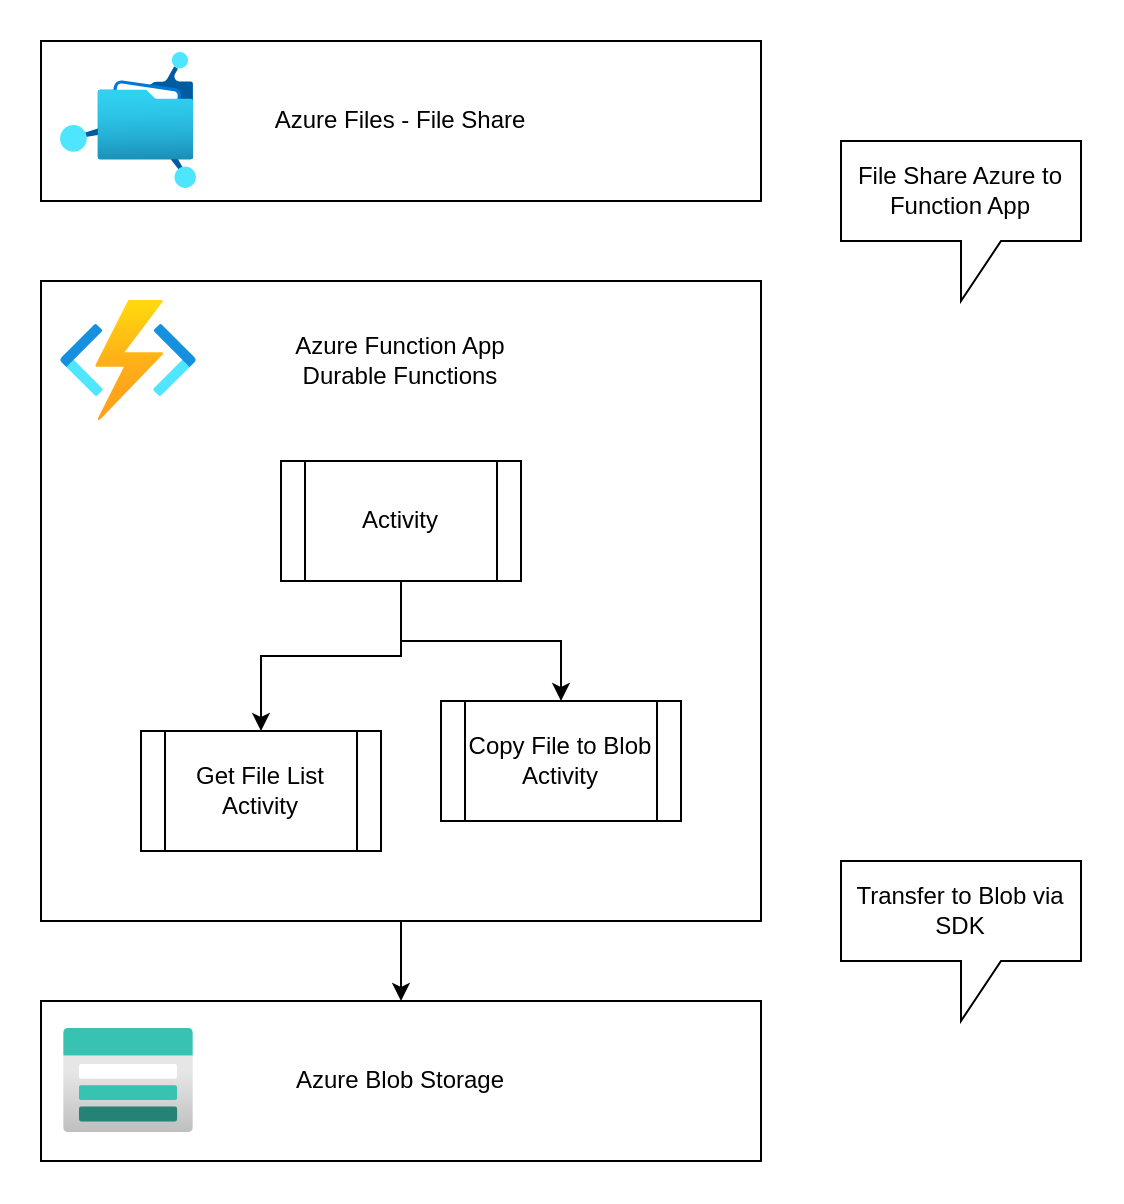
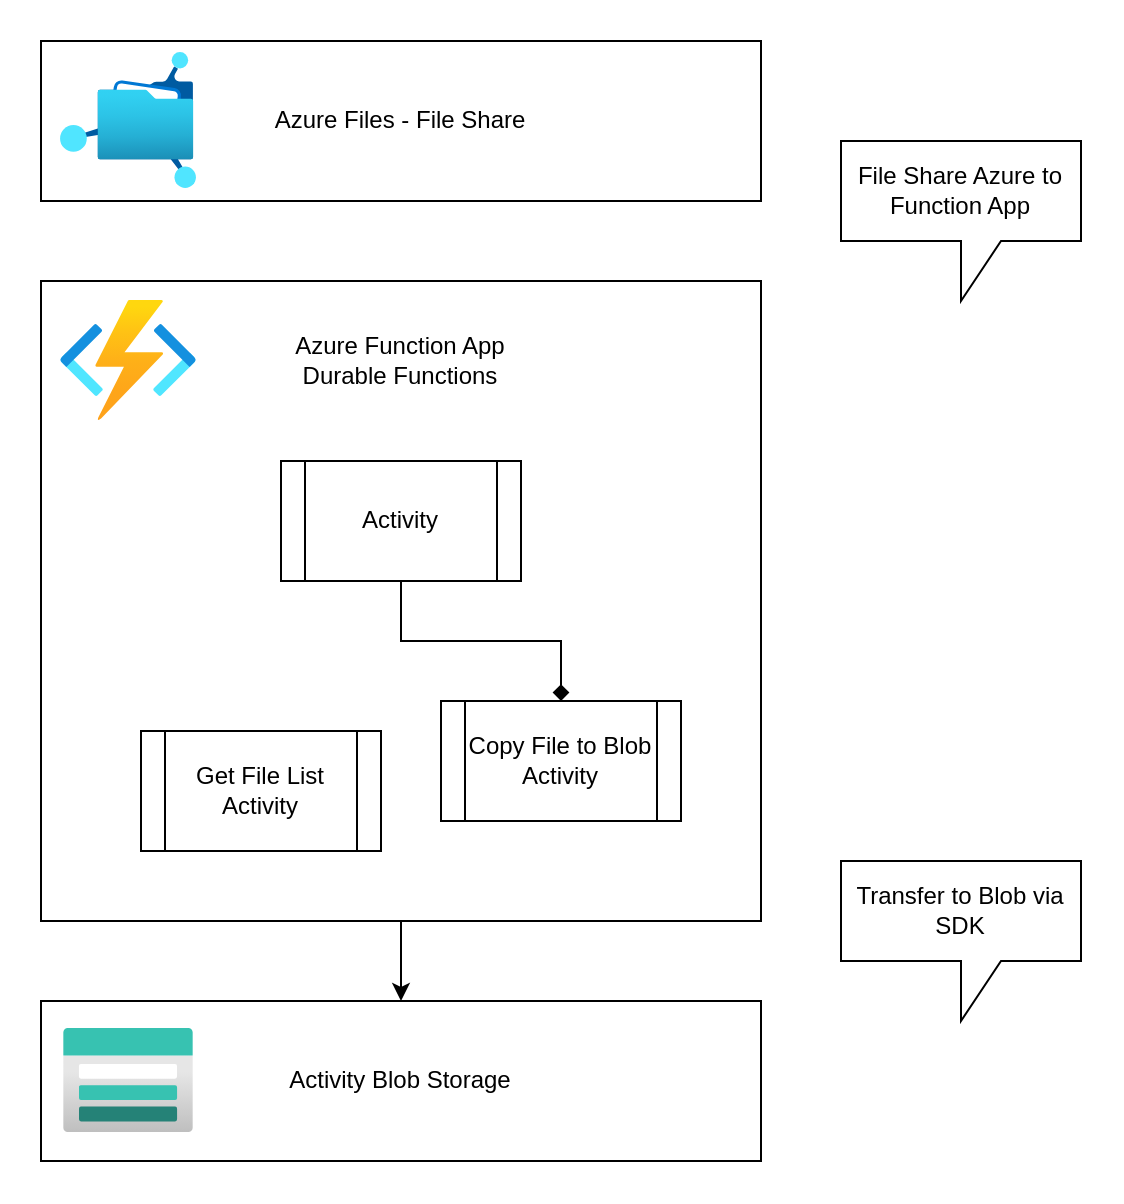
(306, 656) -> none
(561, 686) -> (561, 685)
(401, 1081) -> (401, 1081)
